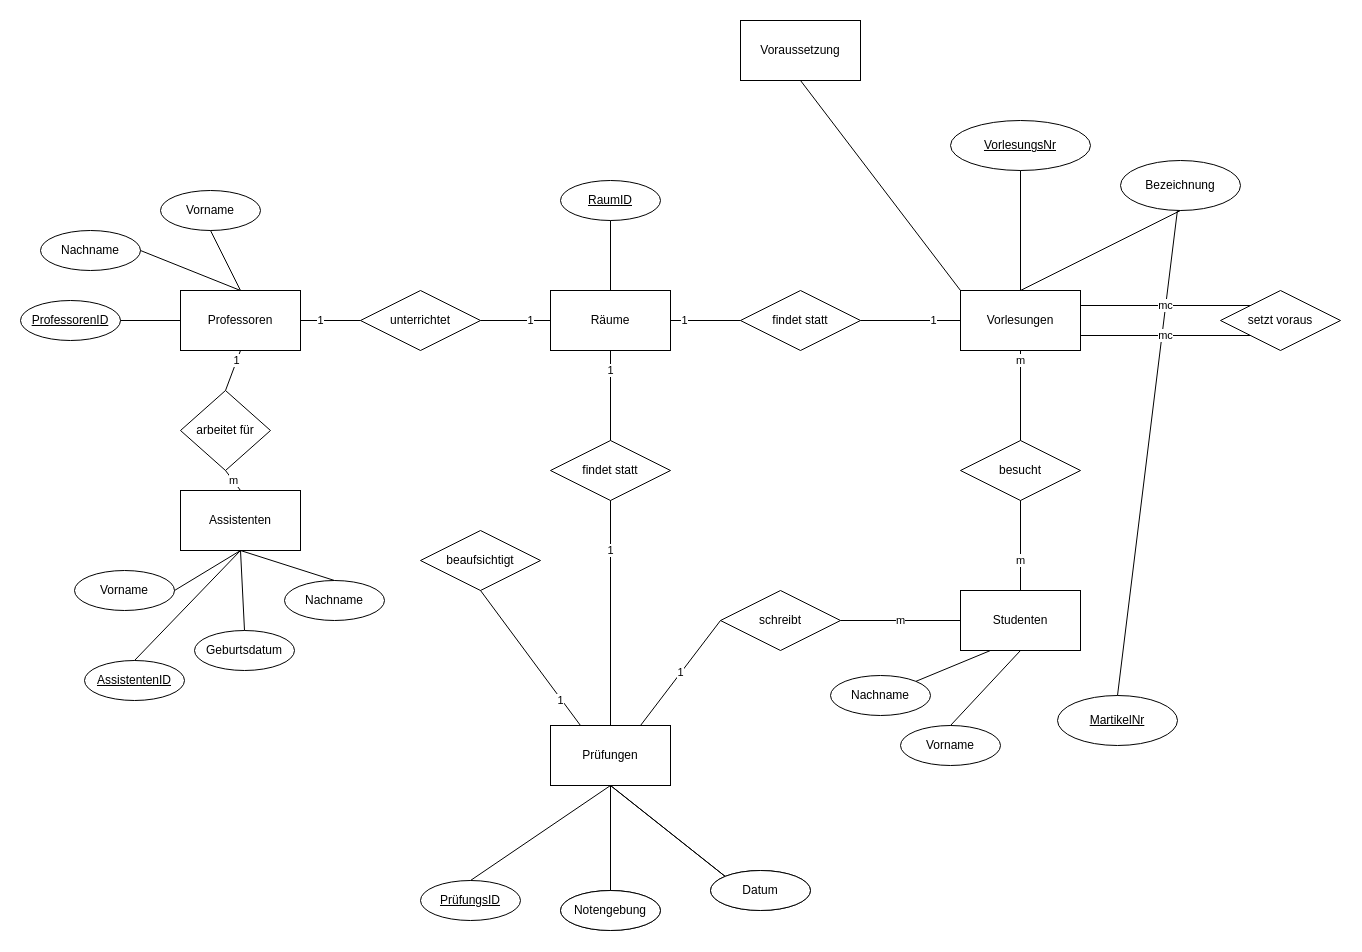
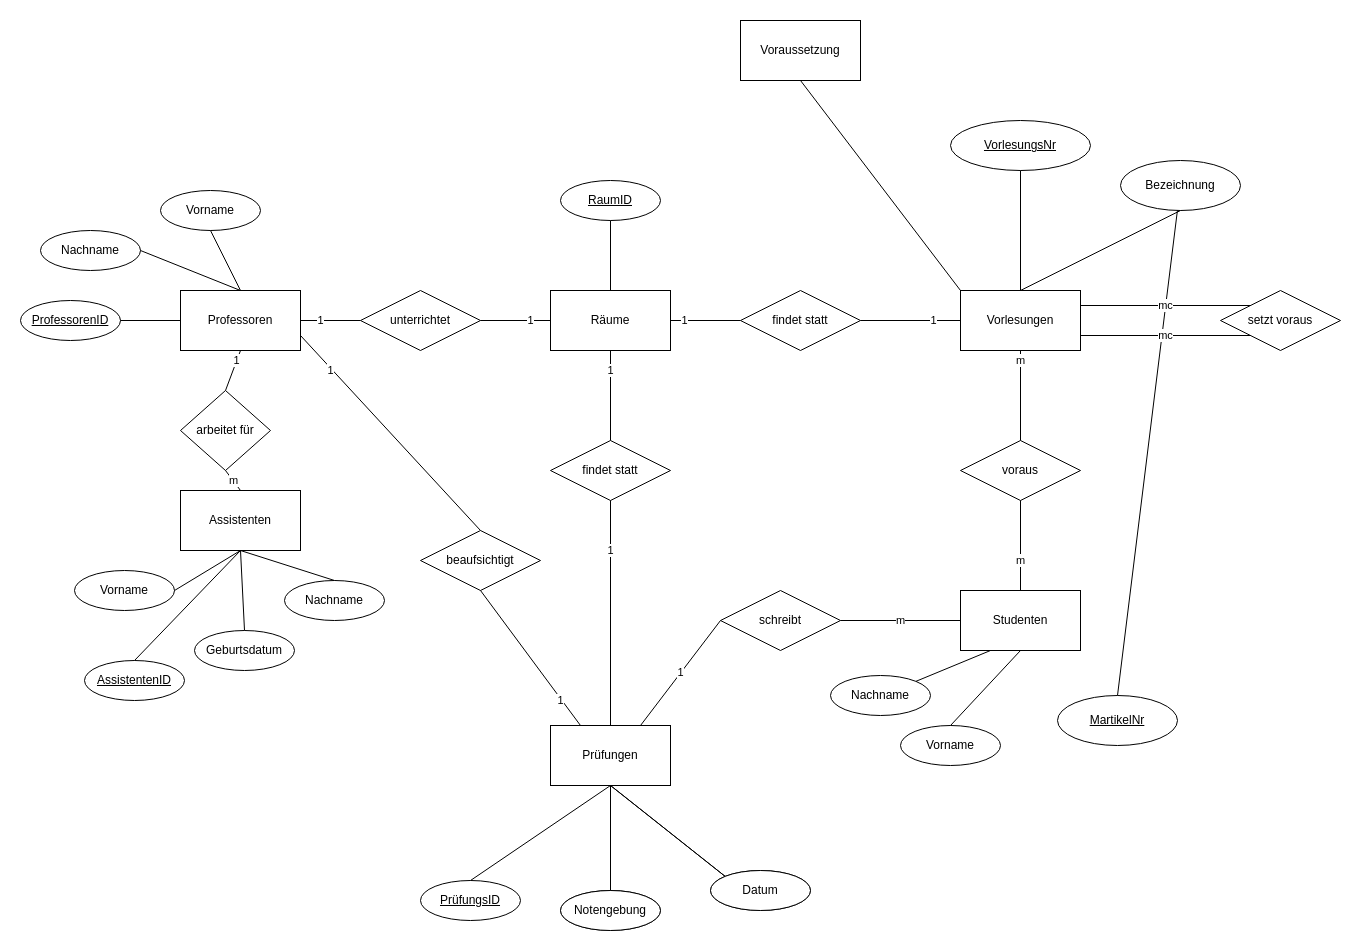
none -> (390, 433)
(1021, 471) -> (1021, 471)
